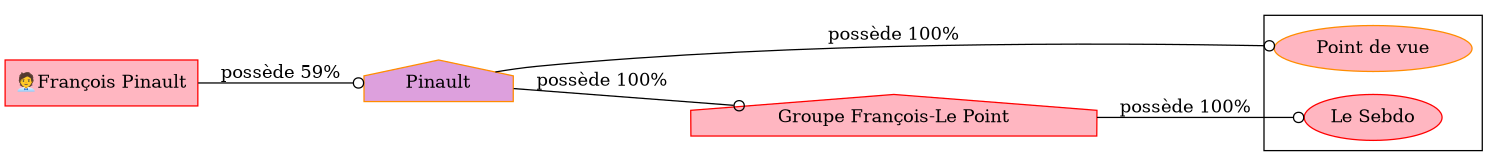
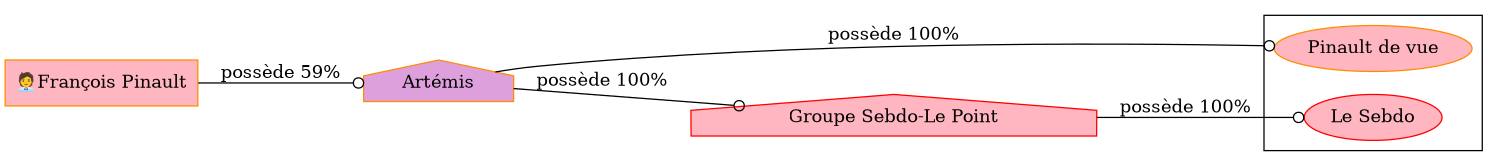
(1373, 49) -> (1373, 49)
(101, 83) -> (101, 83)
(439, 83) -> (439, 83)
(894, 117) -> (894, 117)
